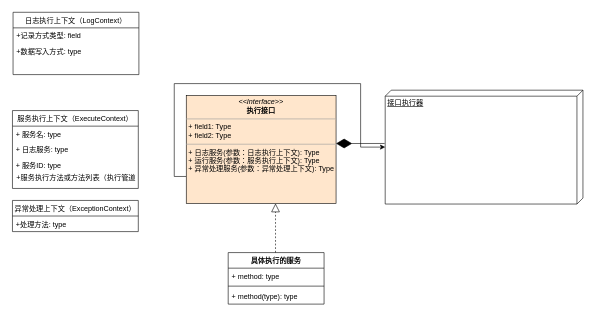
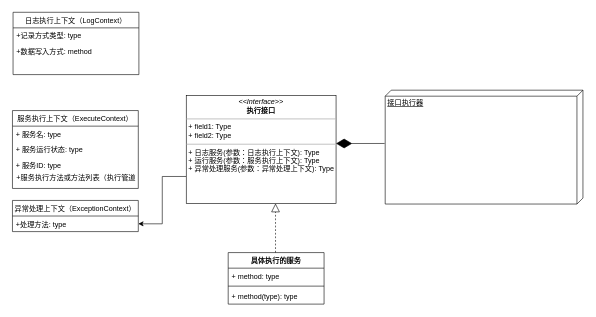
(50, 36) -> (50, 36)
(50, 52) -> (54, 52)
(299, 84) -> (168, 177)
(43, 150) -> (51, 150)
(261, 150) -> (261, 150)
